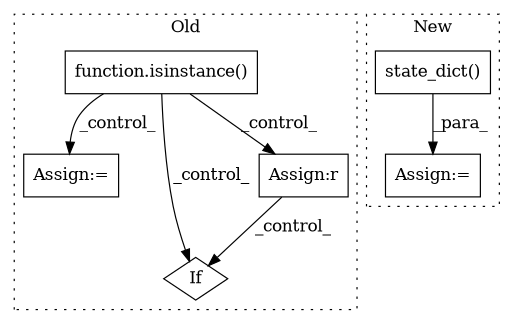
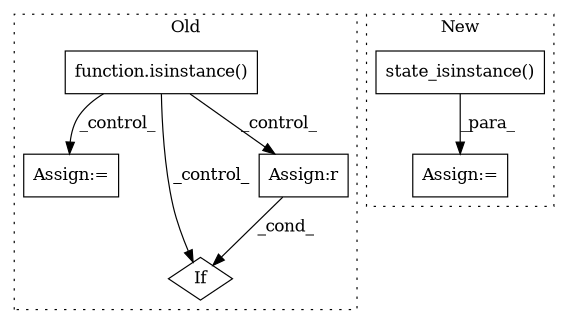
(433, 72) -> (460, 72)
(293, 227) -> (286, 227)
